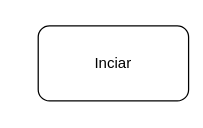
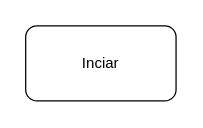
(113, 63) -> (101, 63)
